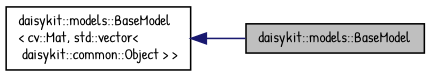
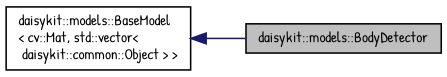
(335, 38) -> (344, 38)
